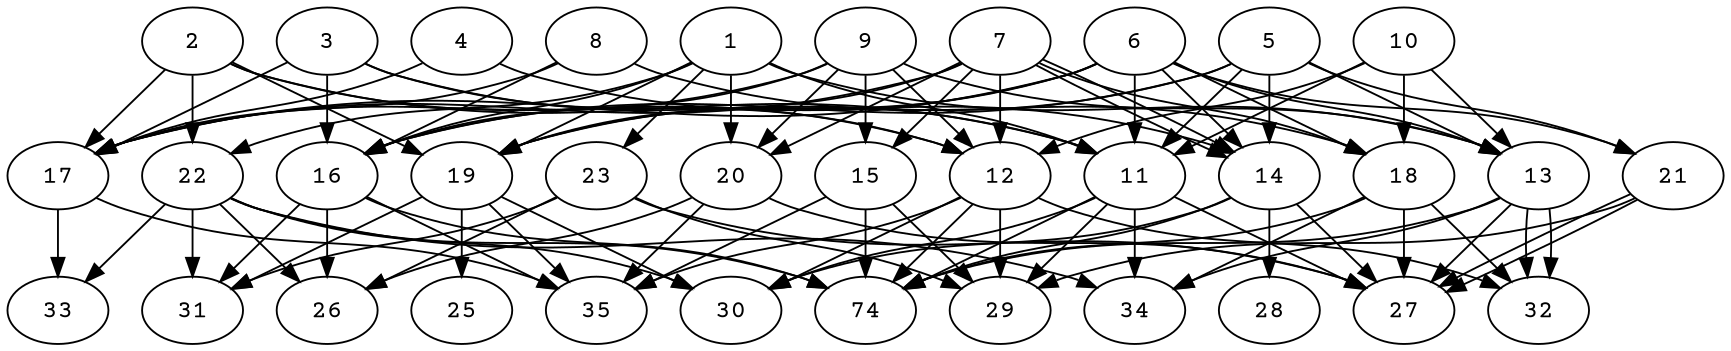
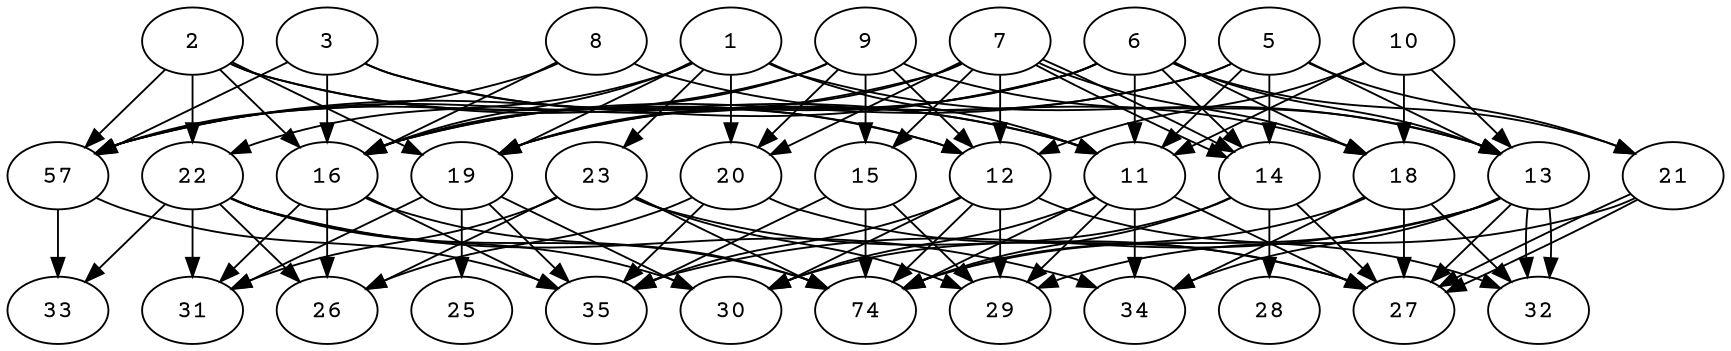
(462, 41) -> none
none -> (253, 102)
(58, 176) -> (58, 176)
none -> (722, 239)
none -> (1077, 243)
